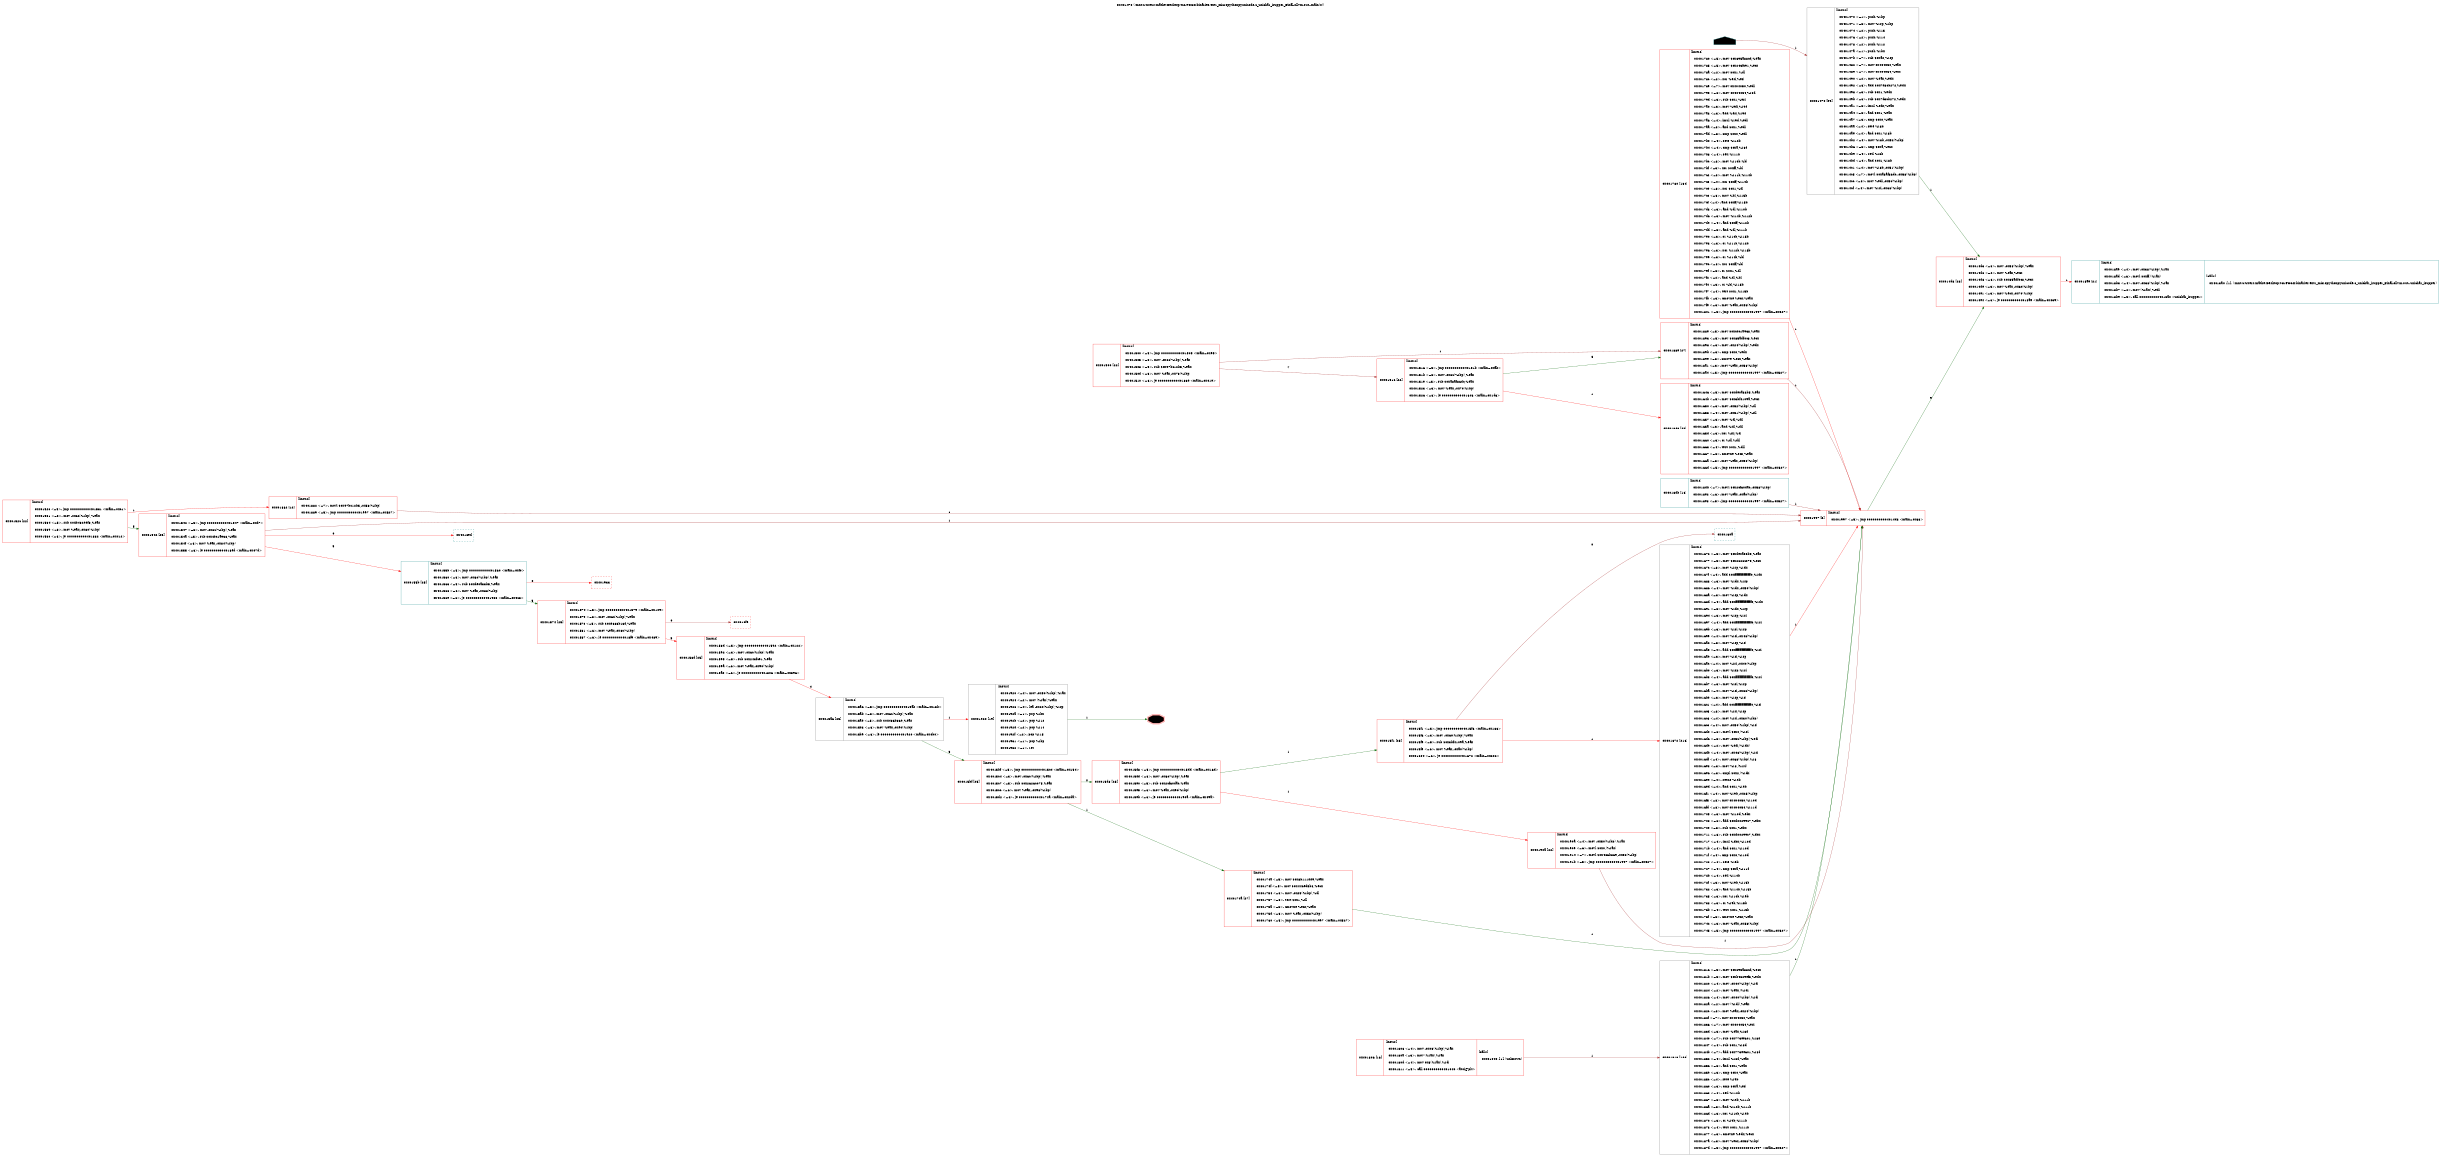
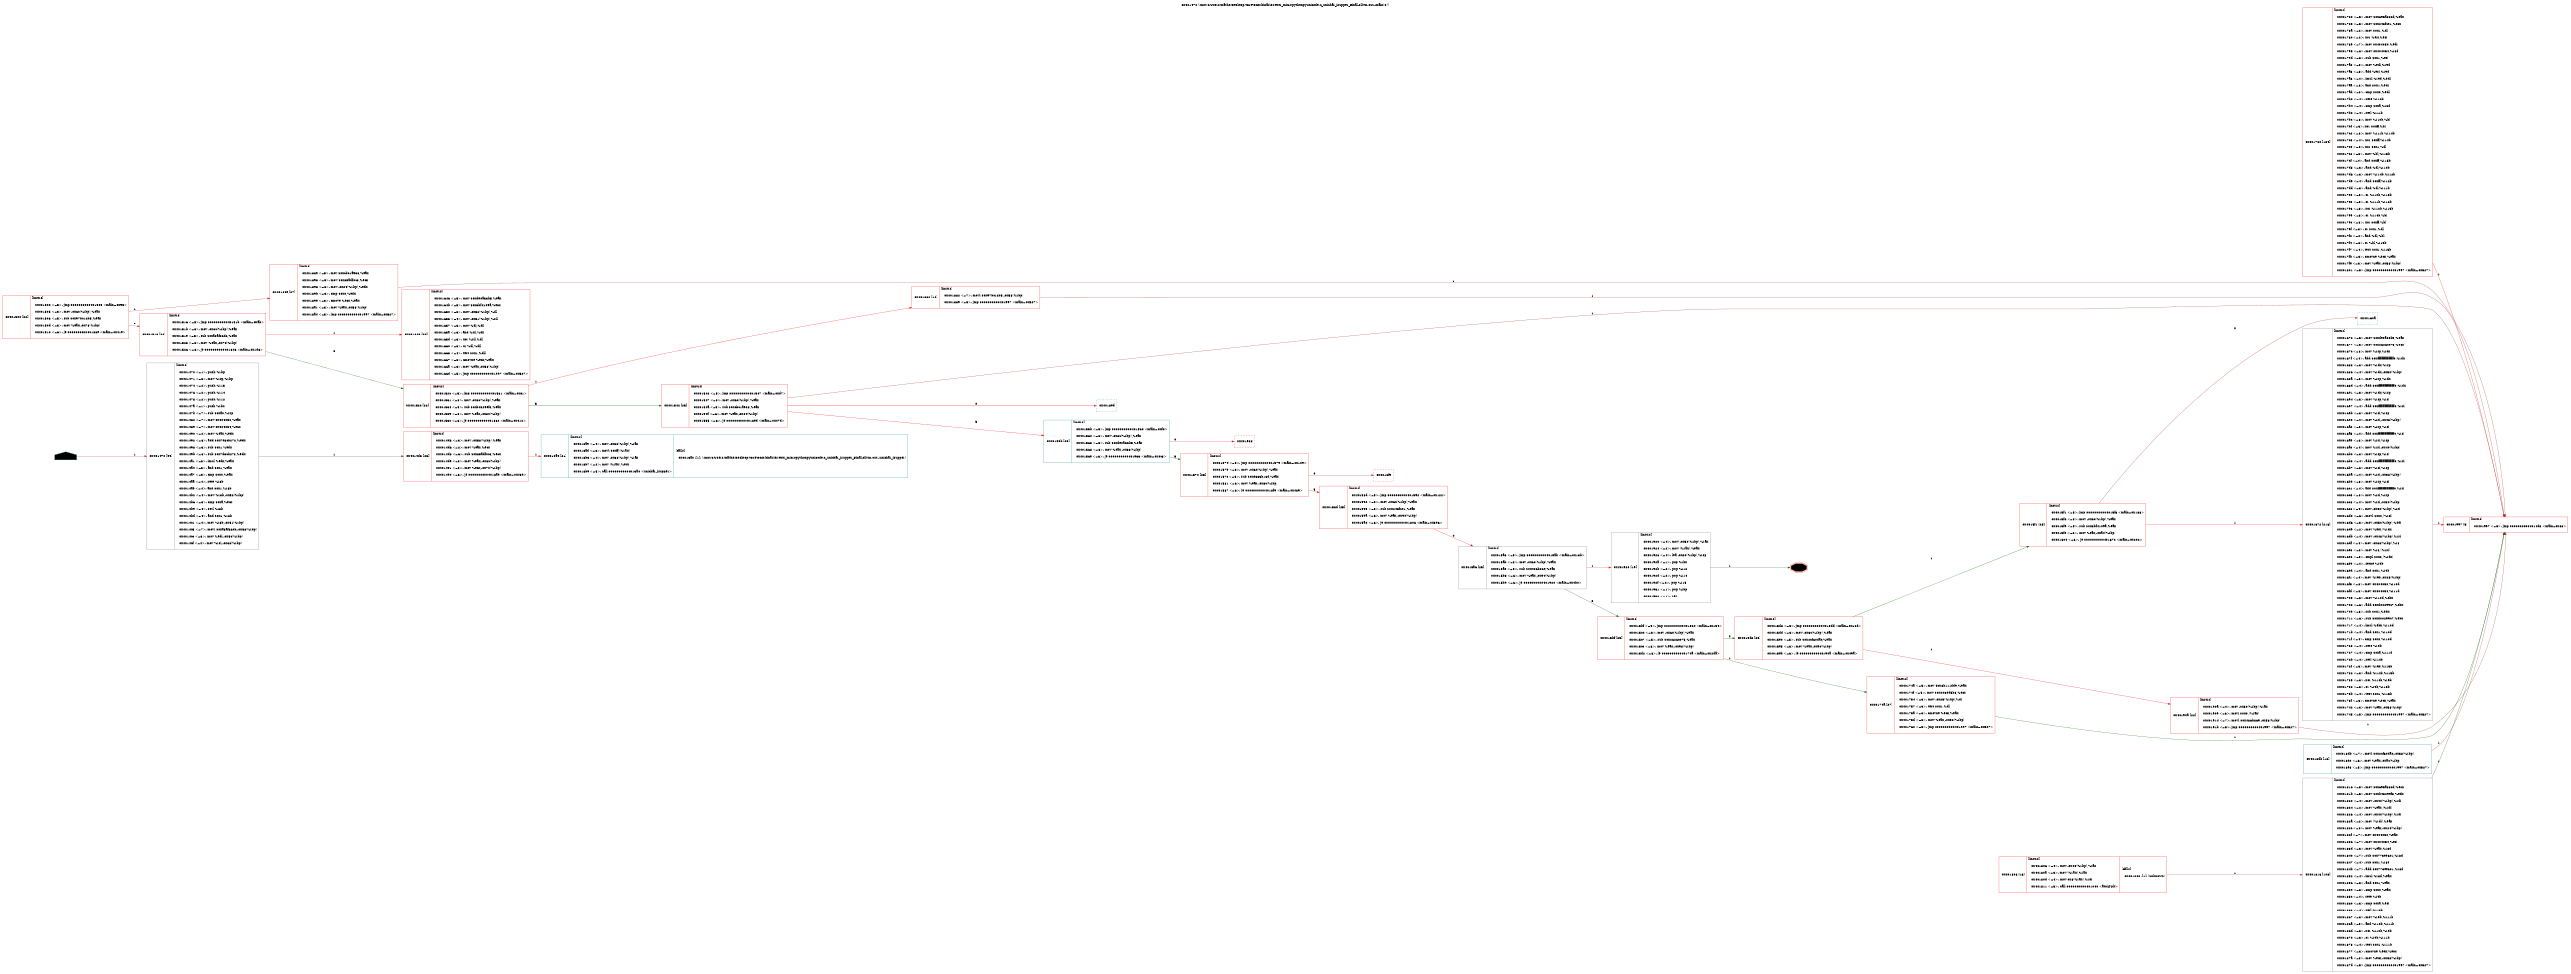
(1581, 366) -> (334, 370)
(1925, 409) -> none
